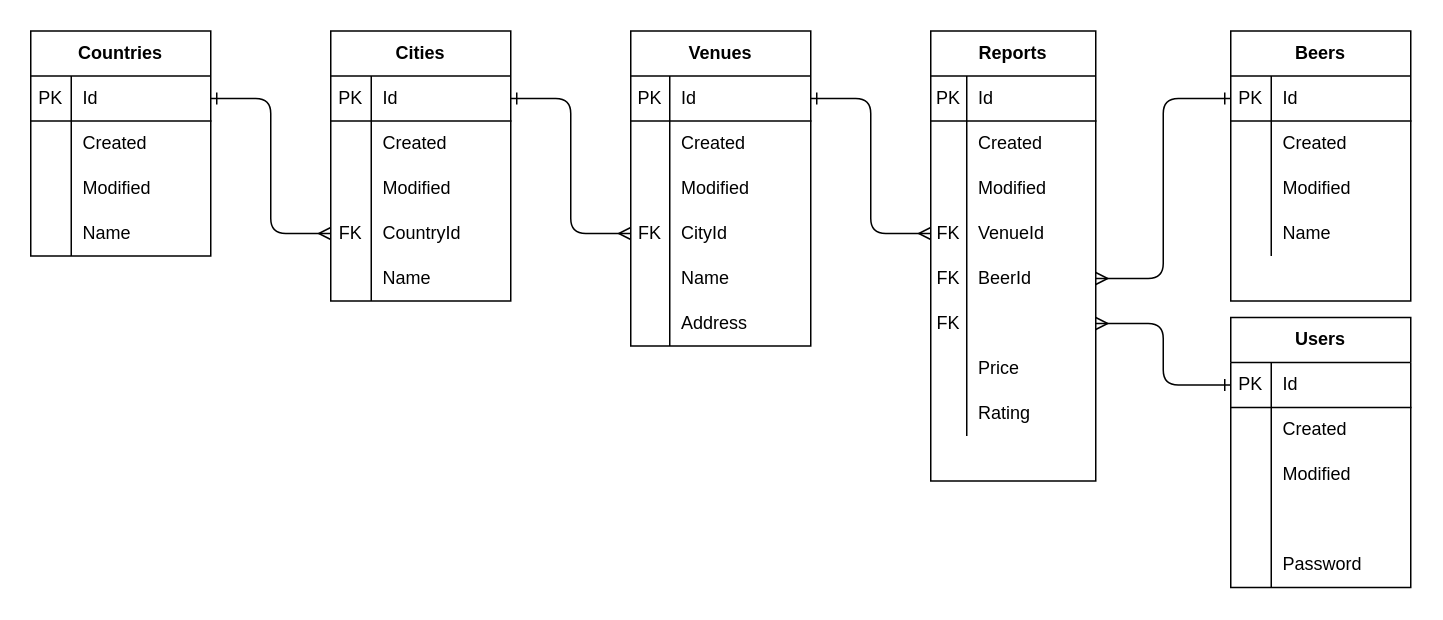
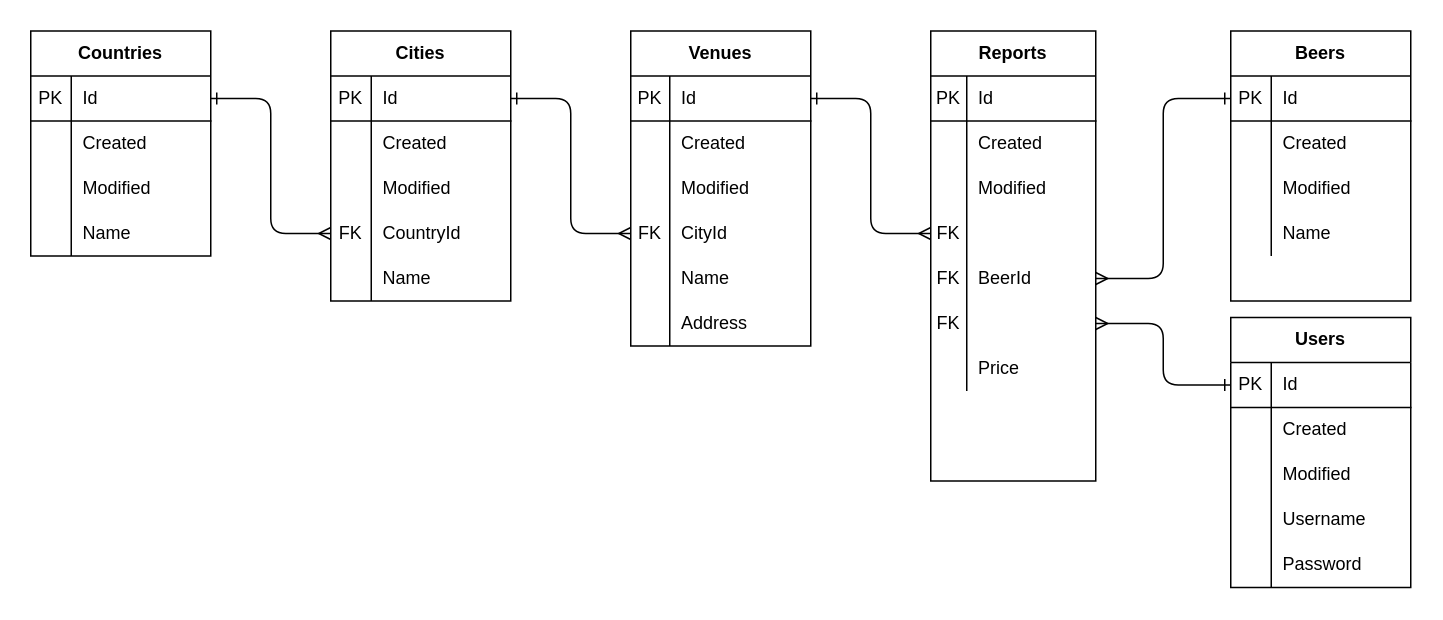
(1031, 233) -> none
(1031, 413) -> none
none -> (1341, 520)
